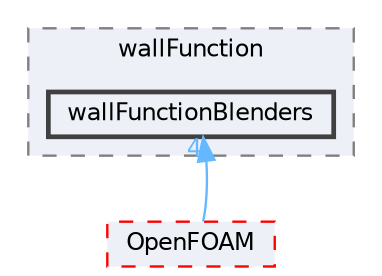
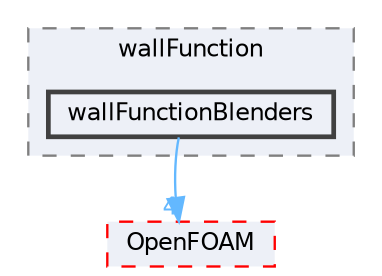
(207, 191) -> (175, 171)
